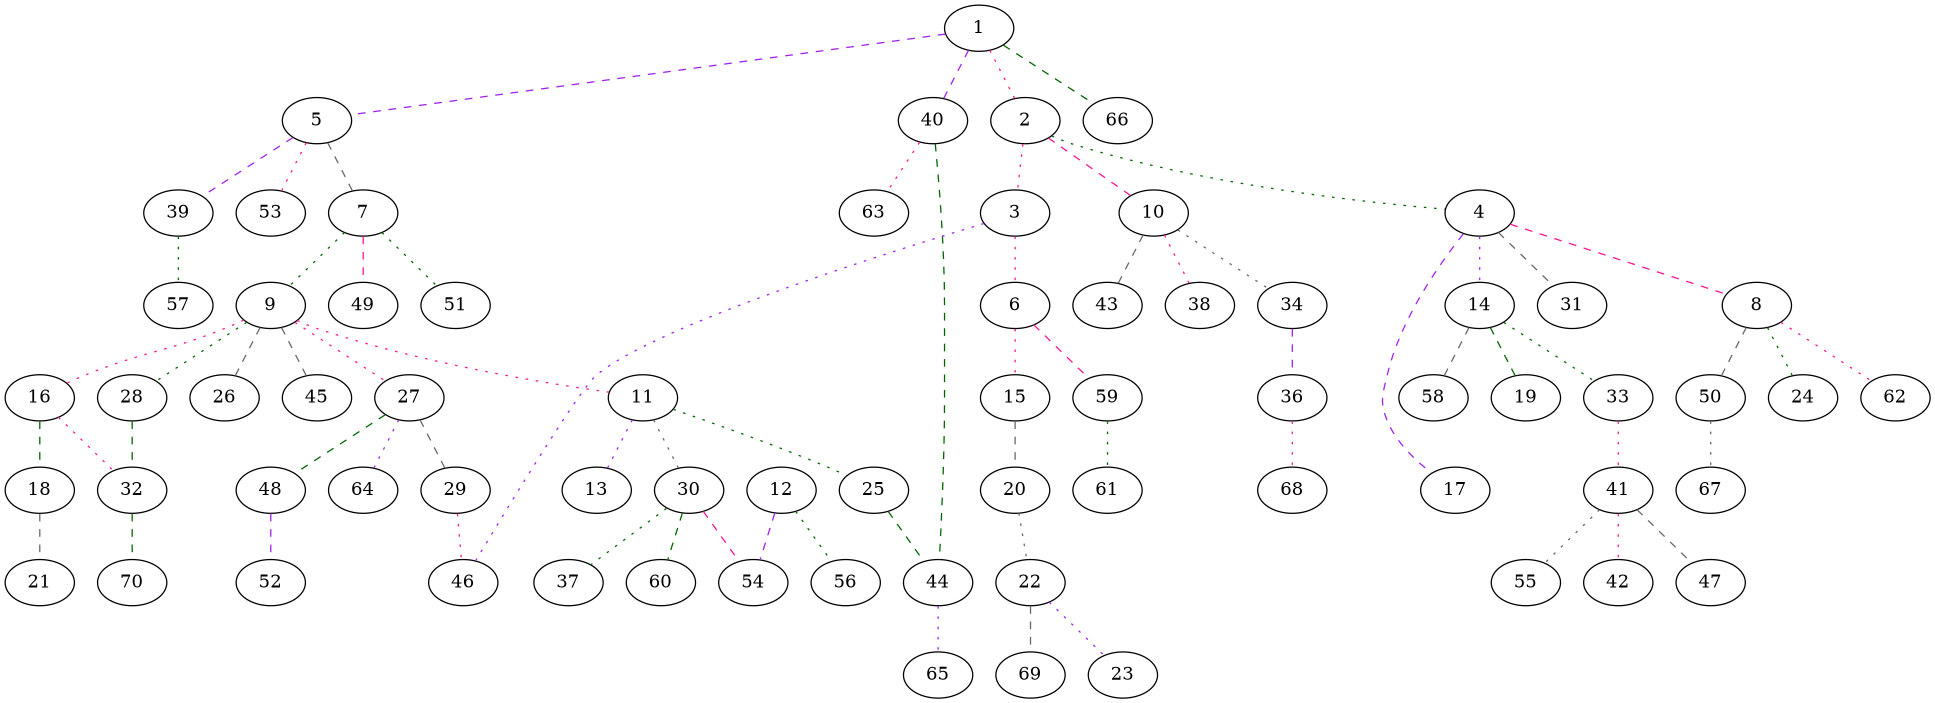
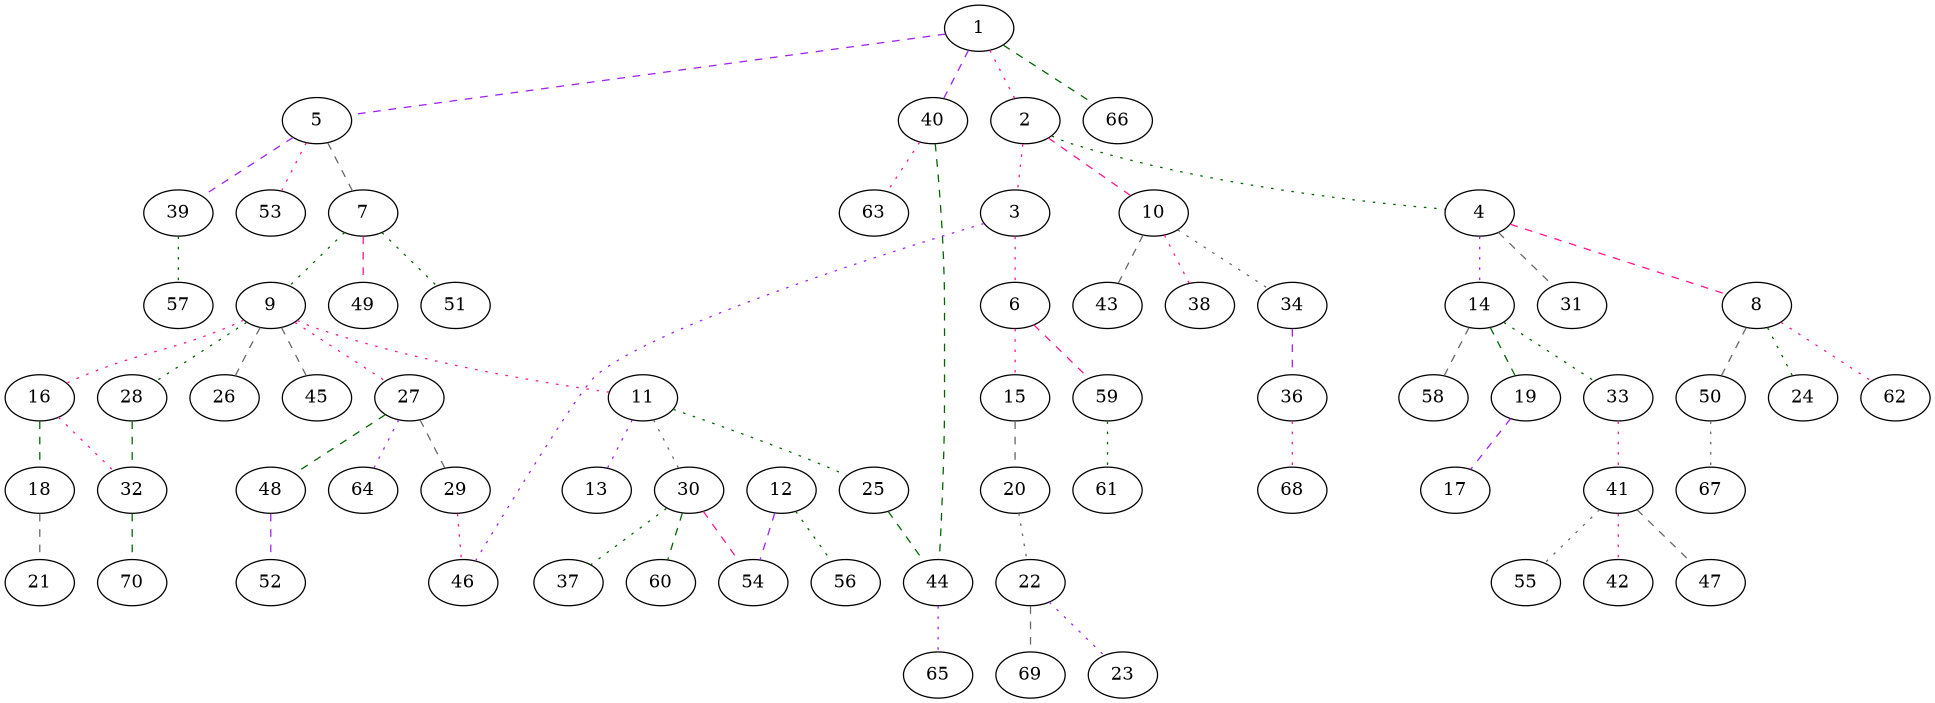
(1394, 353) -> (1491, 444)
